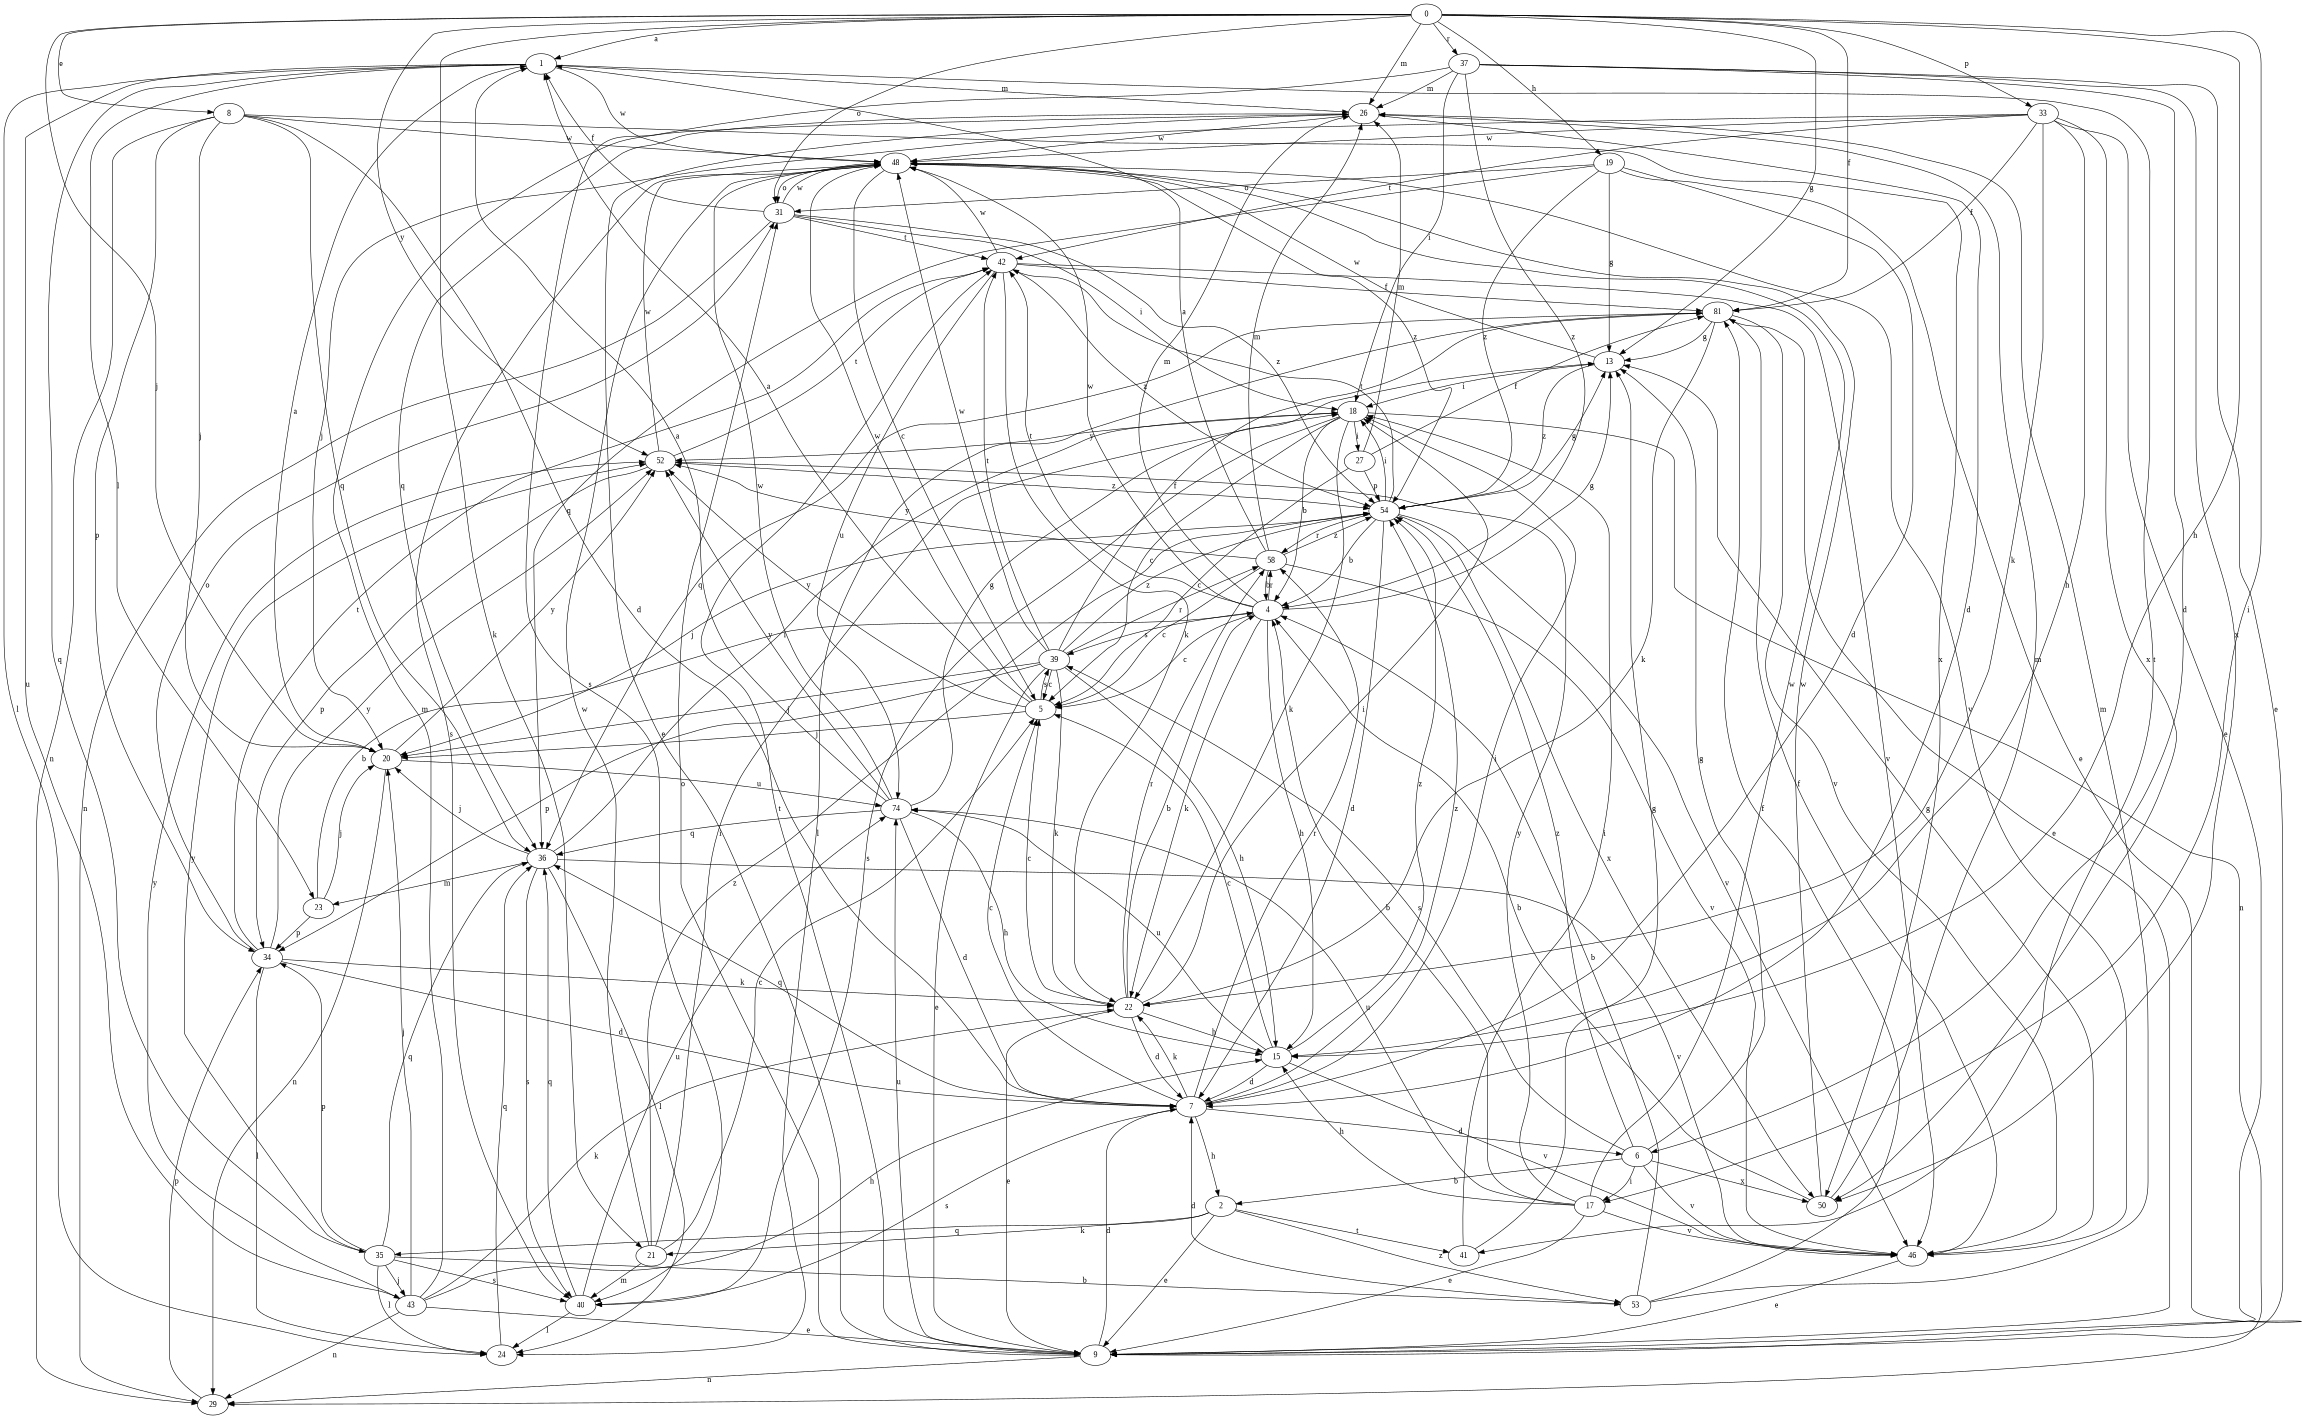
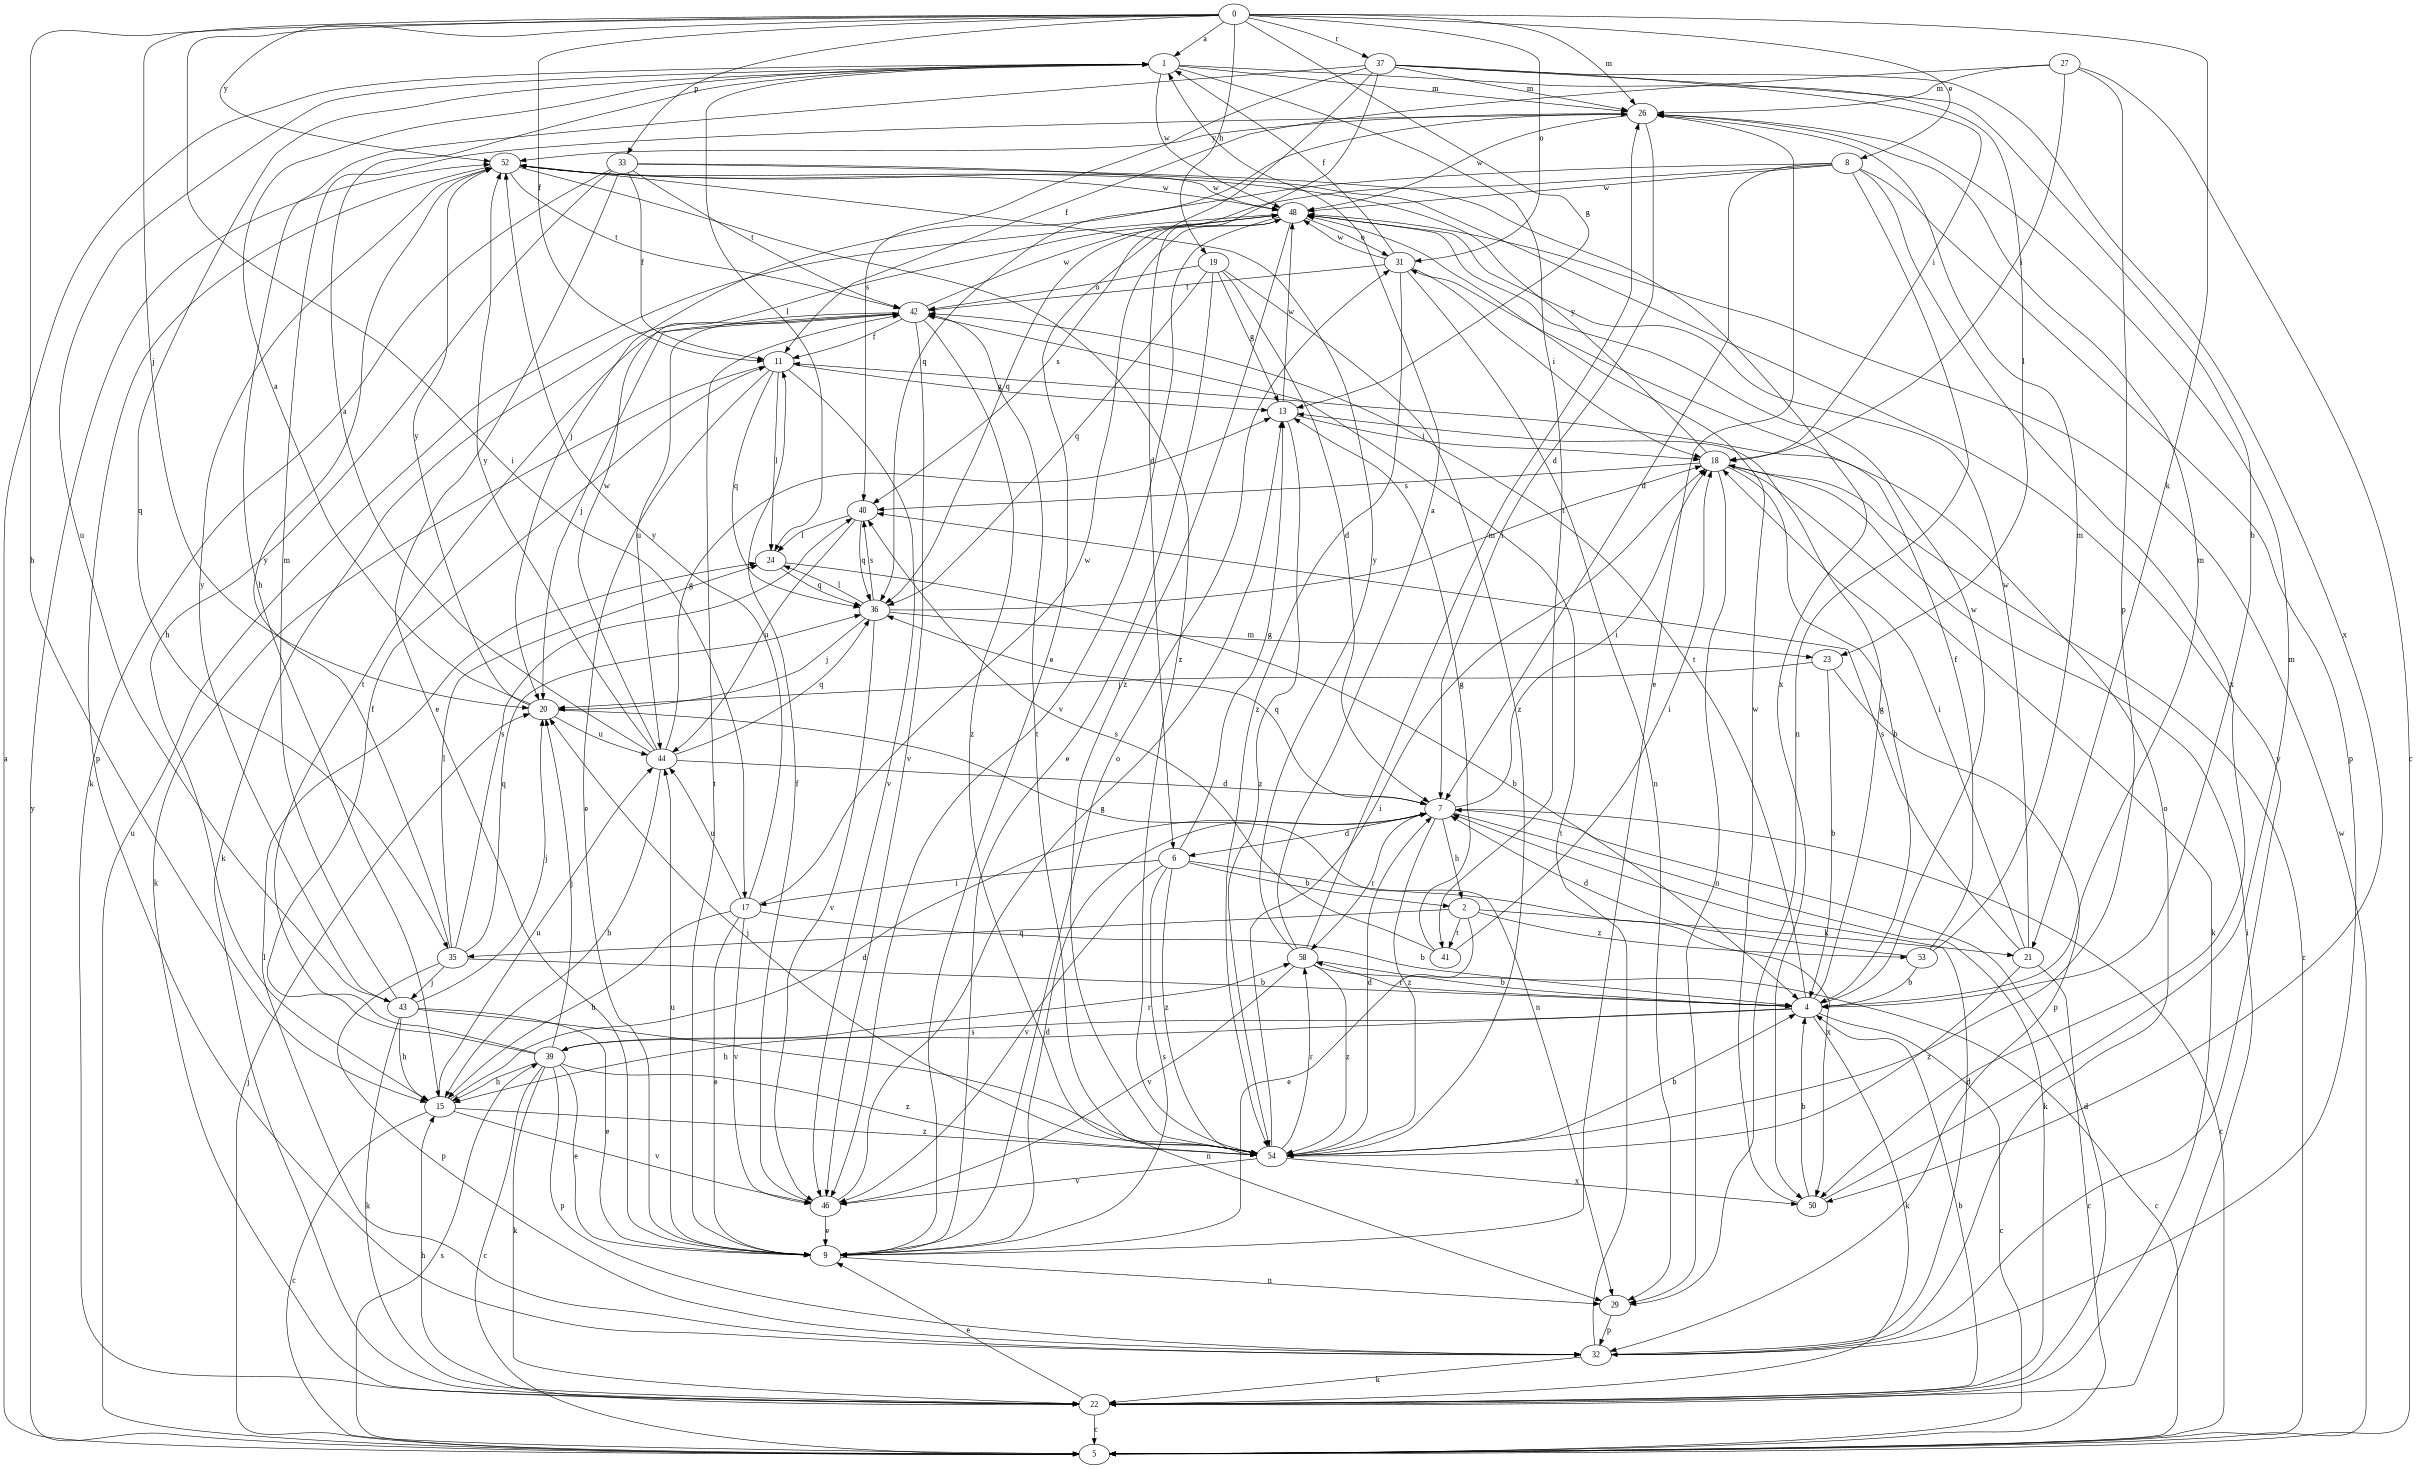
(925, 148) -> (629, 399)
none -> (1077, 148)
none -> (362, 160)
(1177, 189) -> (1067, 288)
(1718, 312) -> (779, 362)
(1574, 337) -> (2253, 536)
(962, 433) -> none
(1356, 434) -> (1980, 317)
(903, 436) -> (133, 834)
(1528, 484) -> none
none -> (1329, 687)
(1153, 773) -> none
(896, 809) -> (662, 759)
(1382, 874) -> (1144, 1175)
(267, 958) -> (1596, 1355)
(895, 1225) -> (1143, 750)
(974, 1279) -> (1127, 981)
(624, 1281) -> (1883, 734)
